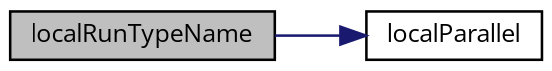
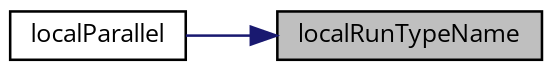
(307, 36) -> (218, 36)
